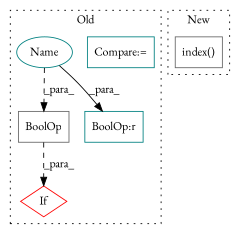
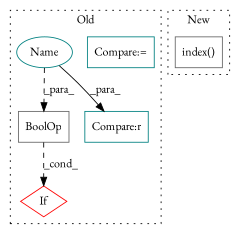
(114, 127) -> (117, 127)
(59, 164) -> (61, 164)
